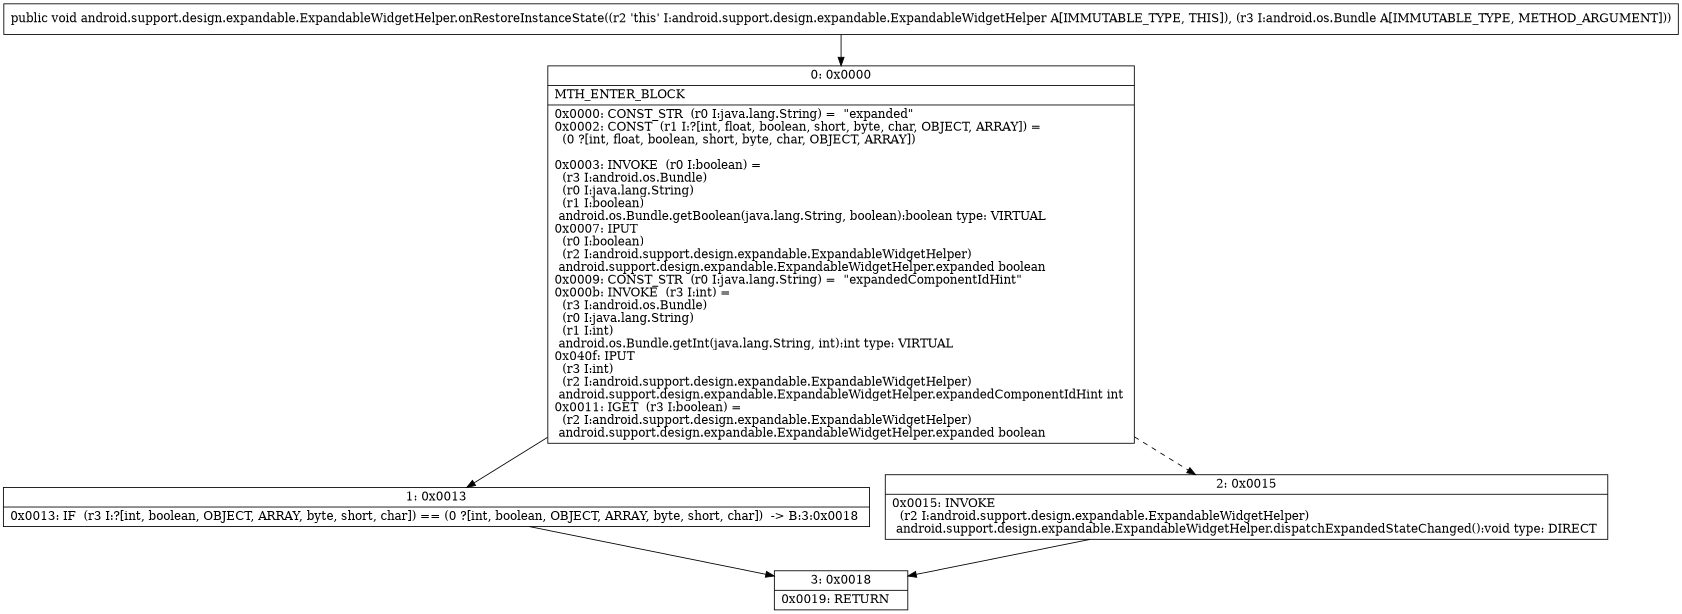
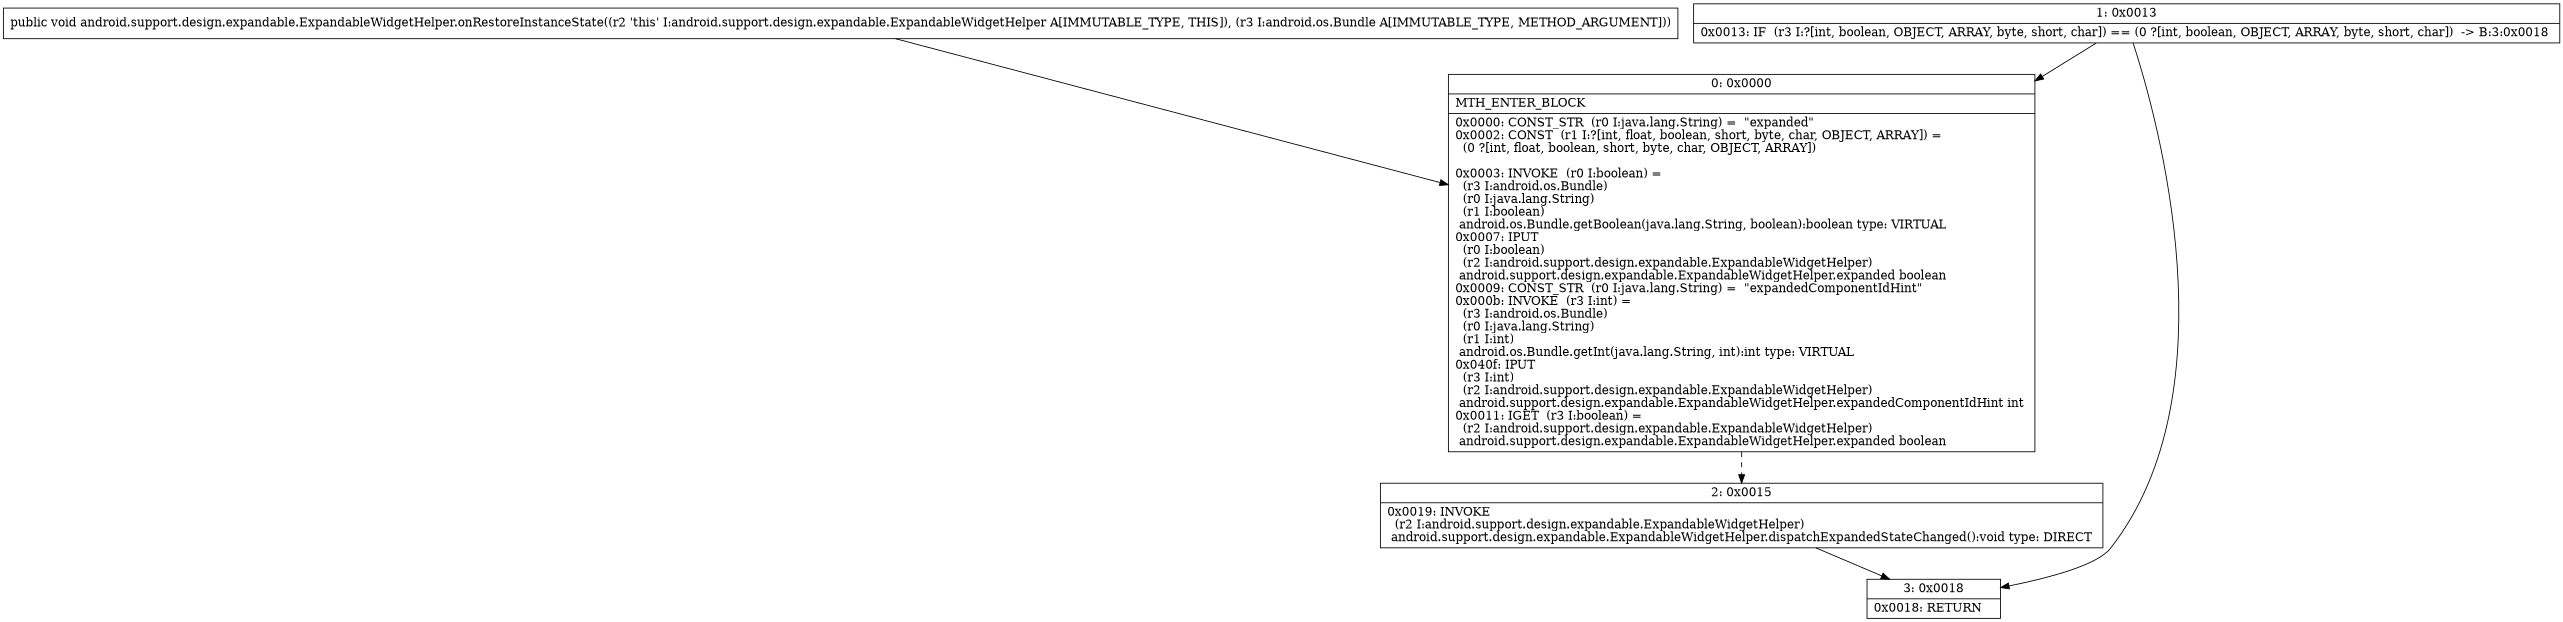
(511, 460) -> (2069, 60)
(948, 504) -> (1443, 512)
(841, 600) -> (1934, 608)
